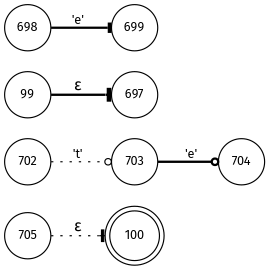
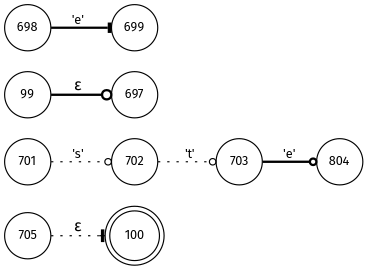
(78, 95) -> (76, 95)
none -> (28, 162)
(242, 162) -> (340, 162)
